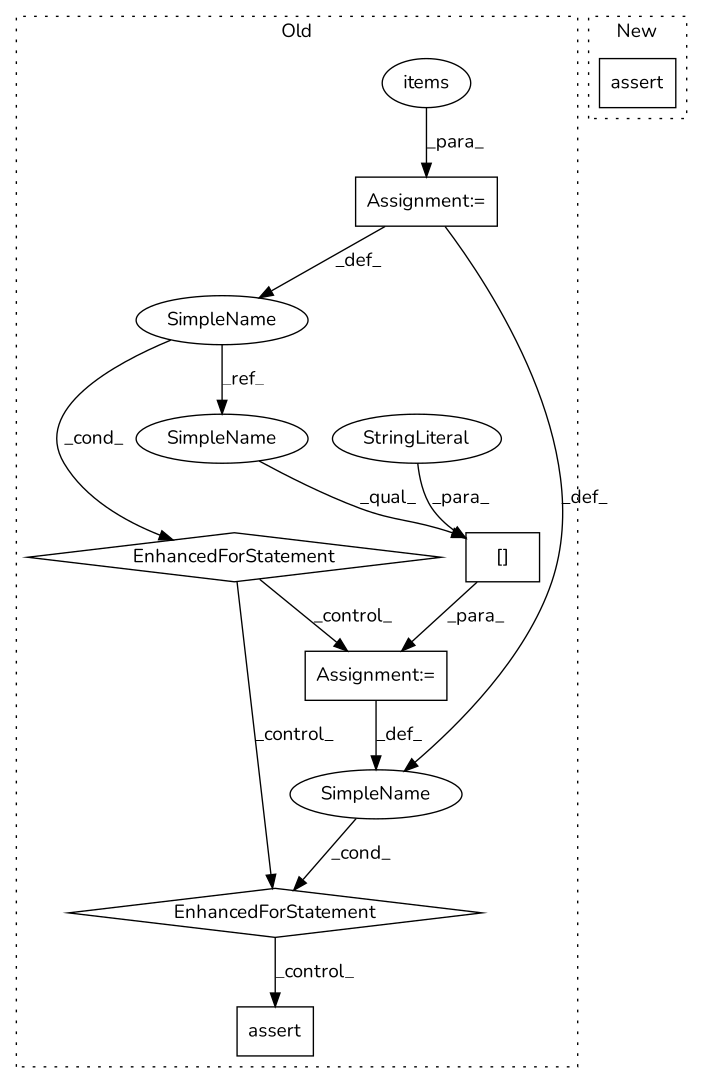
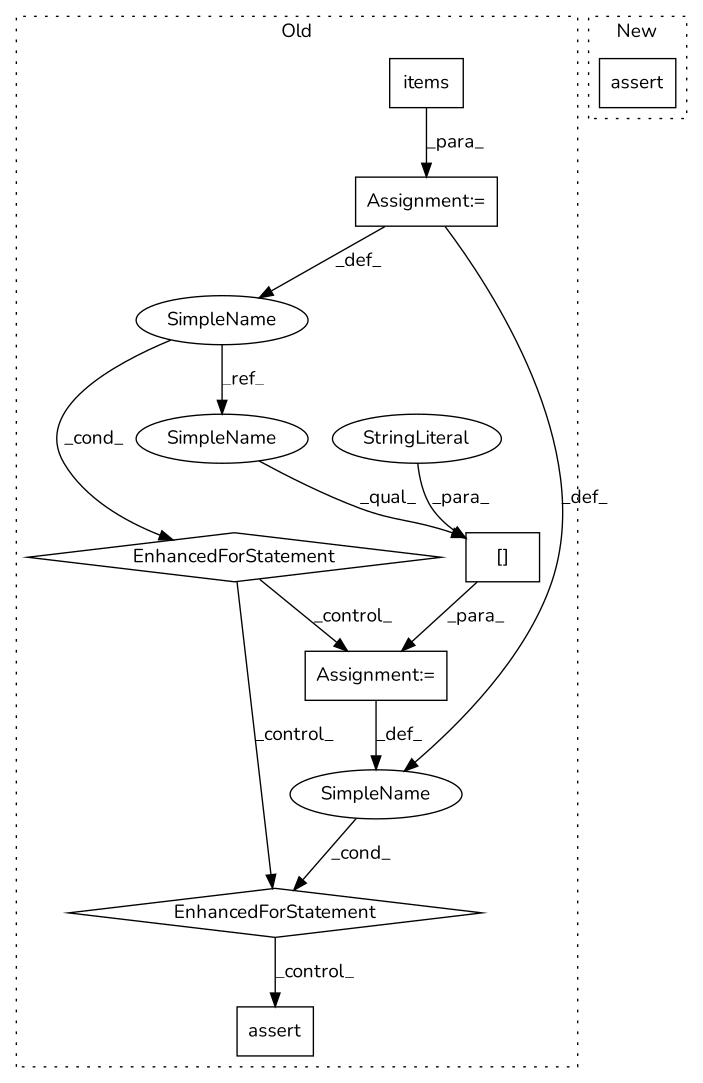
(426, 83) -> (426, 83)
